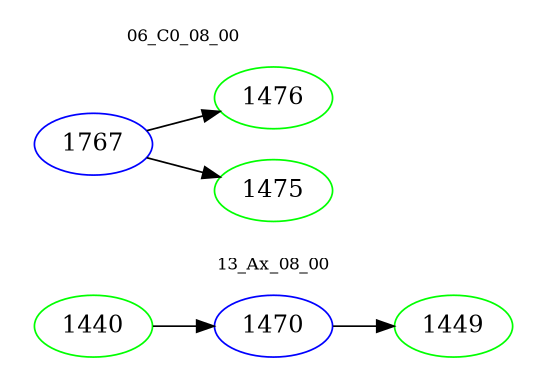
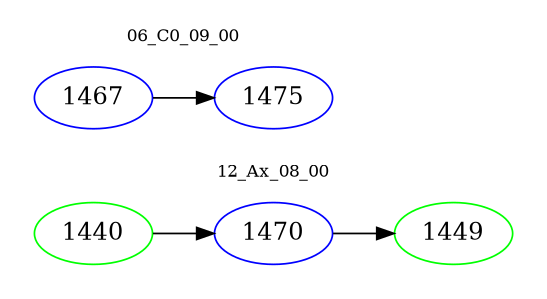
(183, 37) -> (183, 37)
(274, 98) -> none
(93, 144) -> (93, 98)
(274, 191) -> (274, 98)
(274, 265) -> (274, 173)
